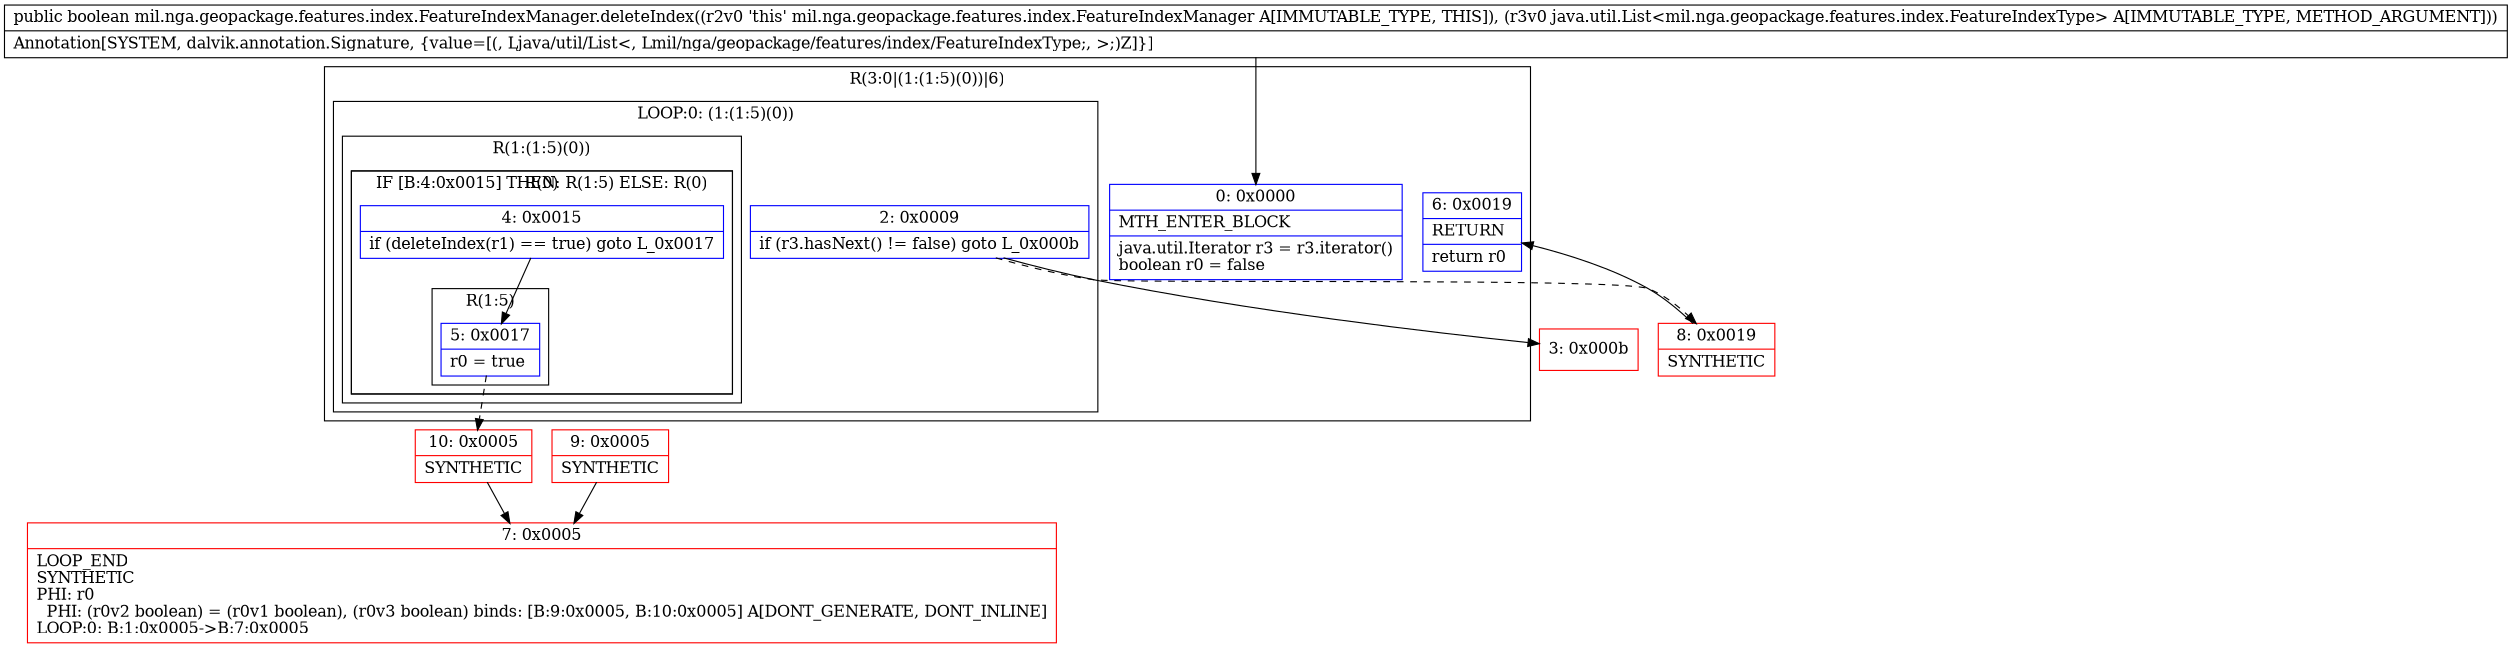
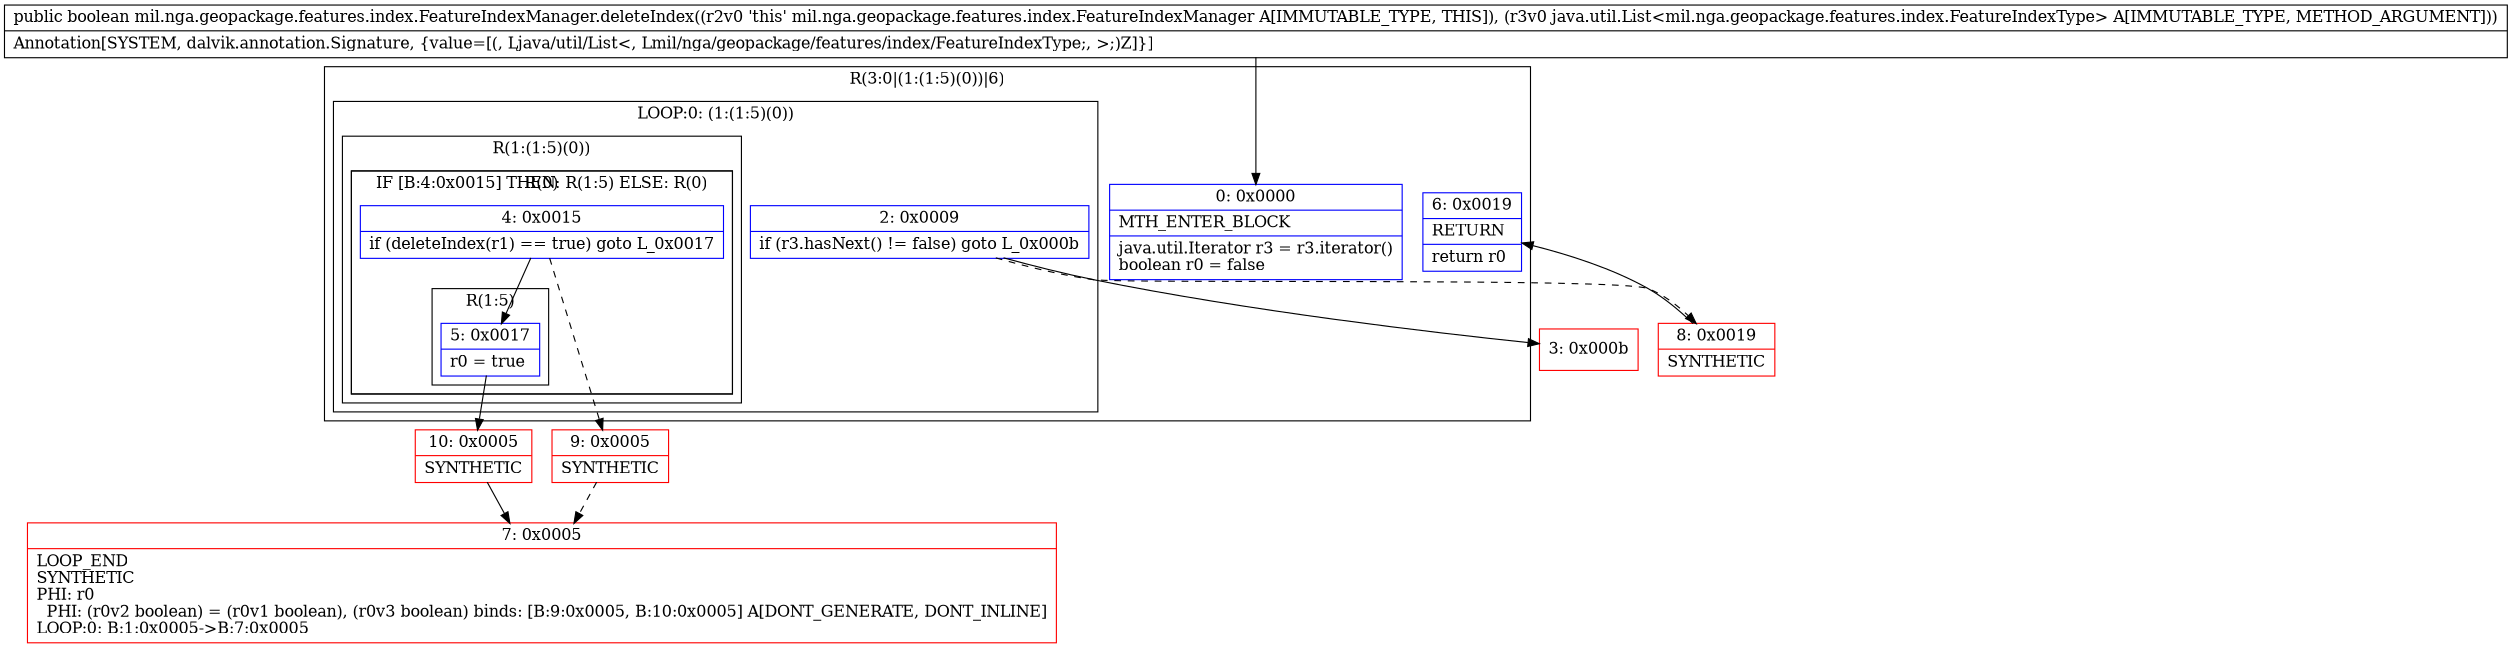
none -> (574, 339)
(483, 397) -> (483, 397)
(588, 498) -> (588, 498)
